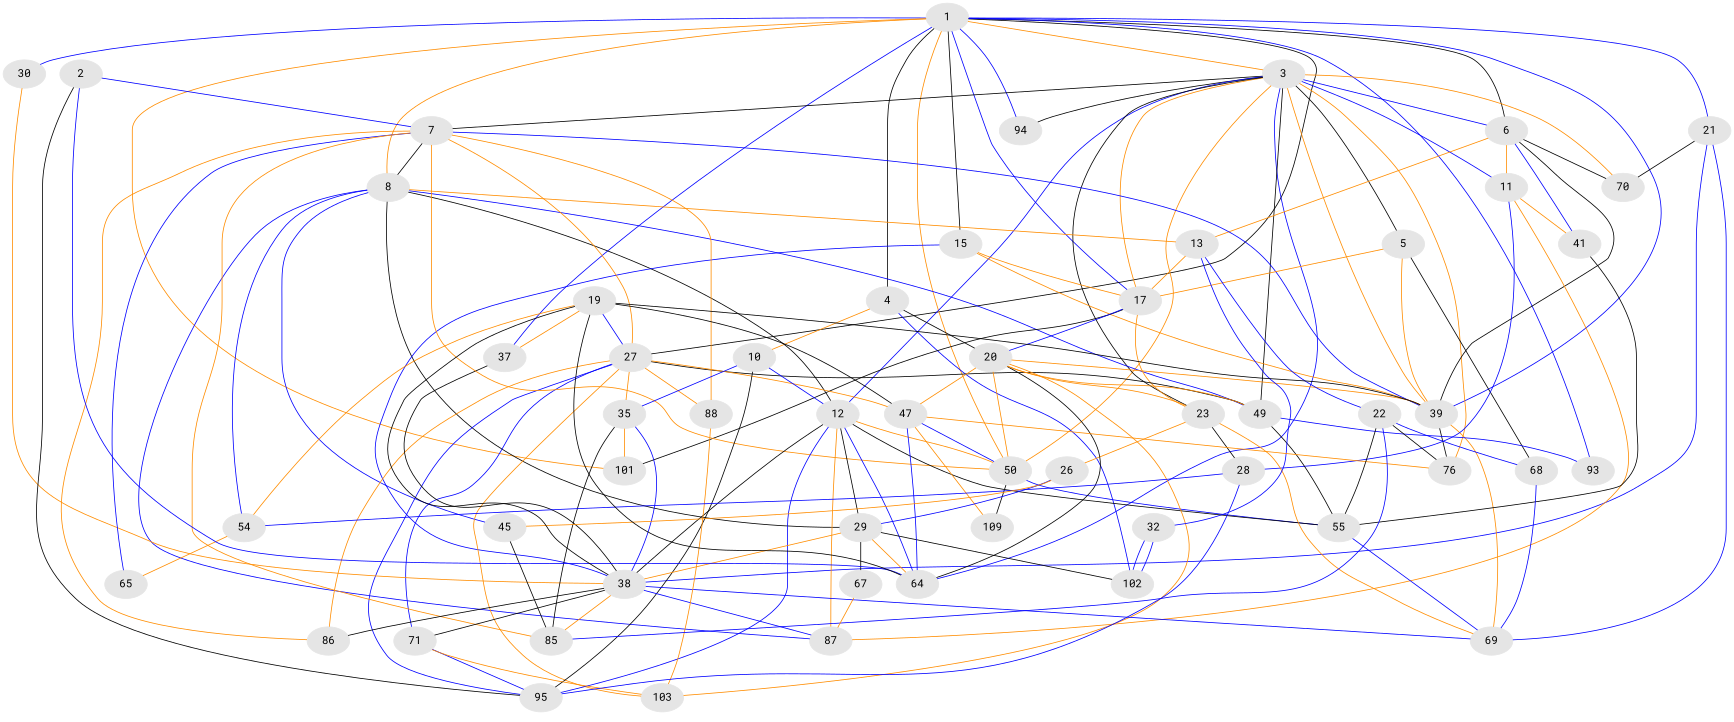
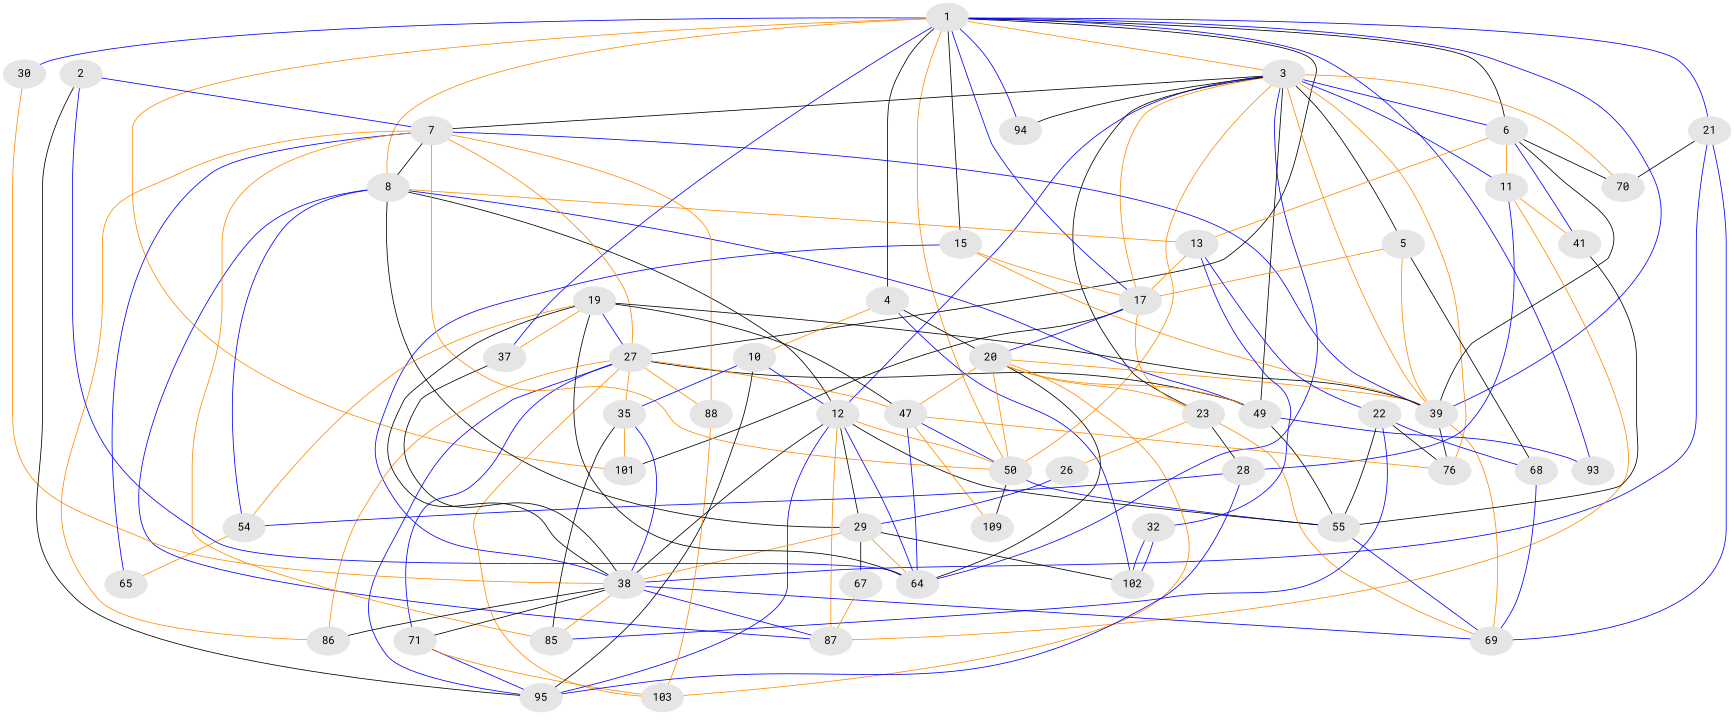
(505, 528) -> none
